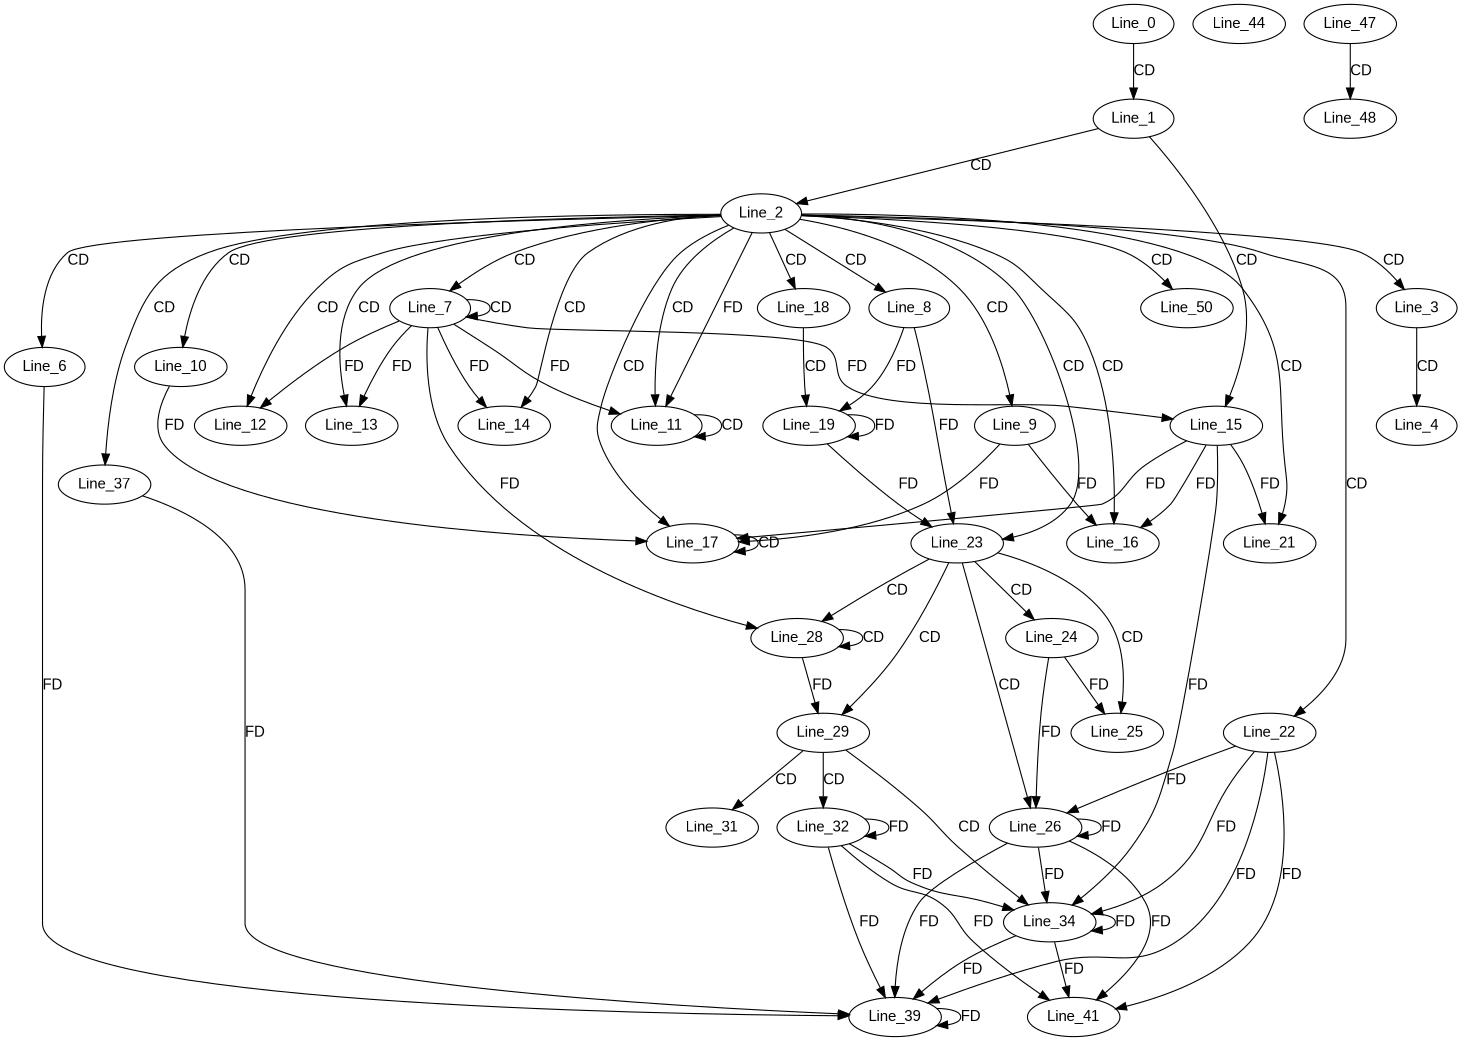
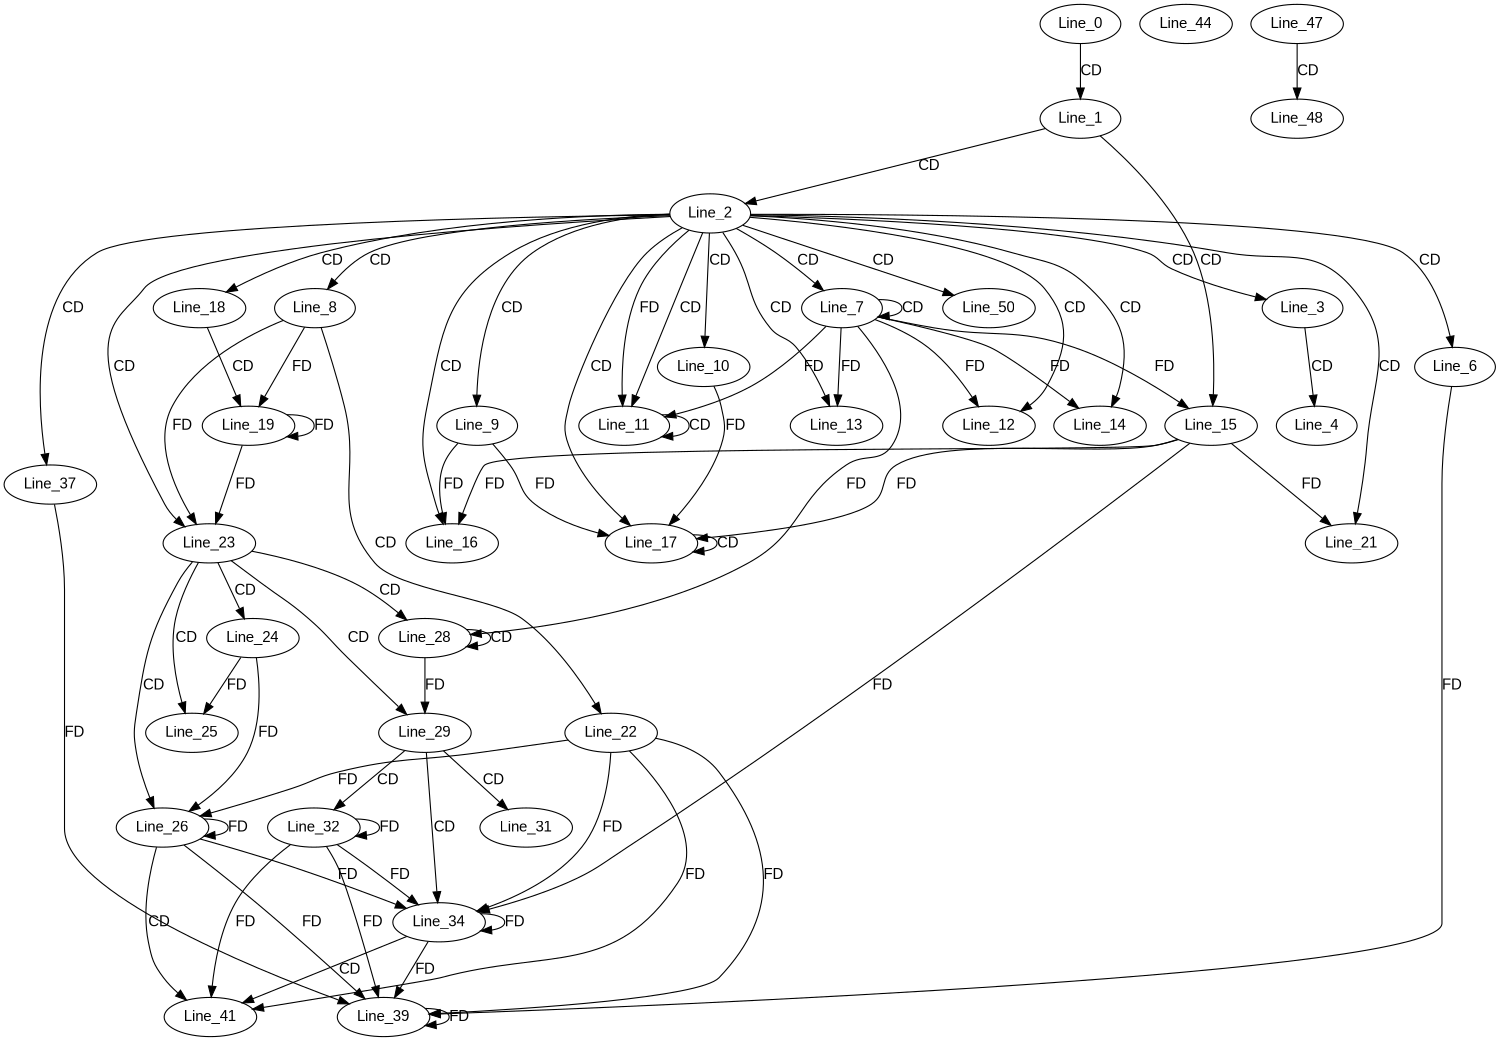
(1293, 261) -> (385, 571)
(1161, 922) -> (159, 922)
(1074, 970) -> (350, 970)
